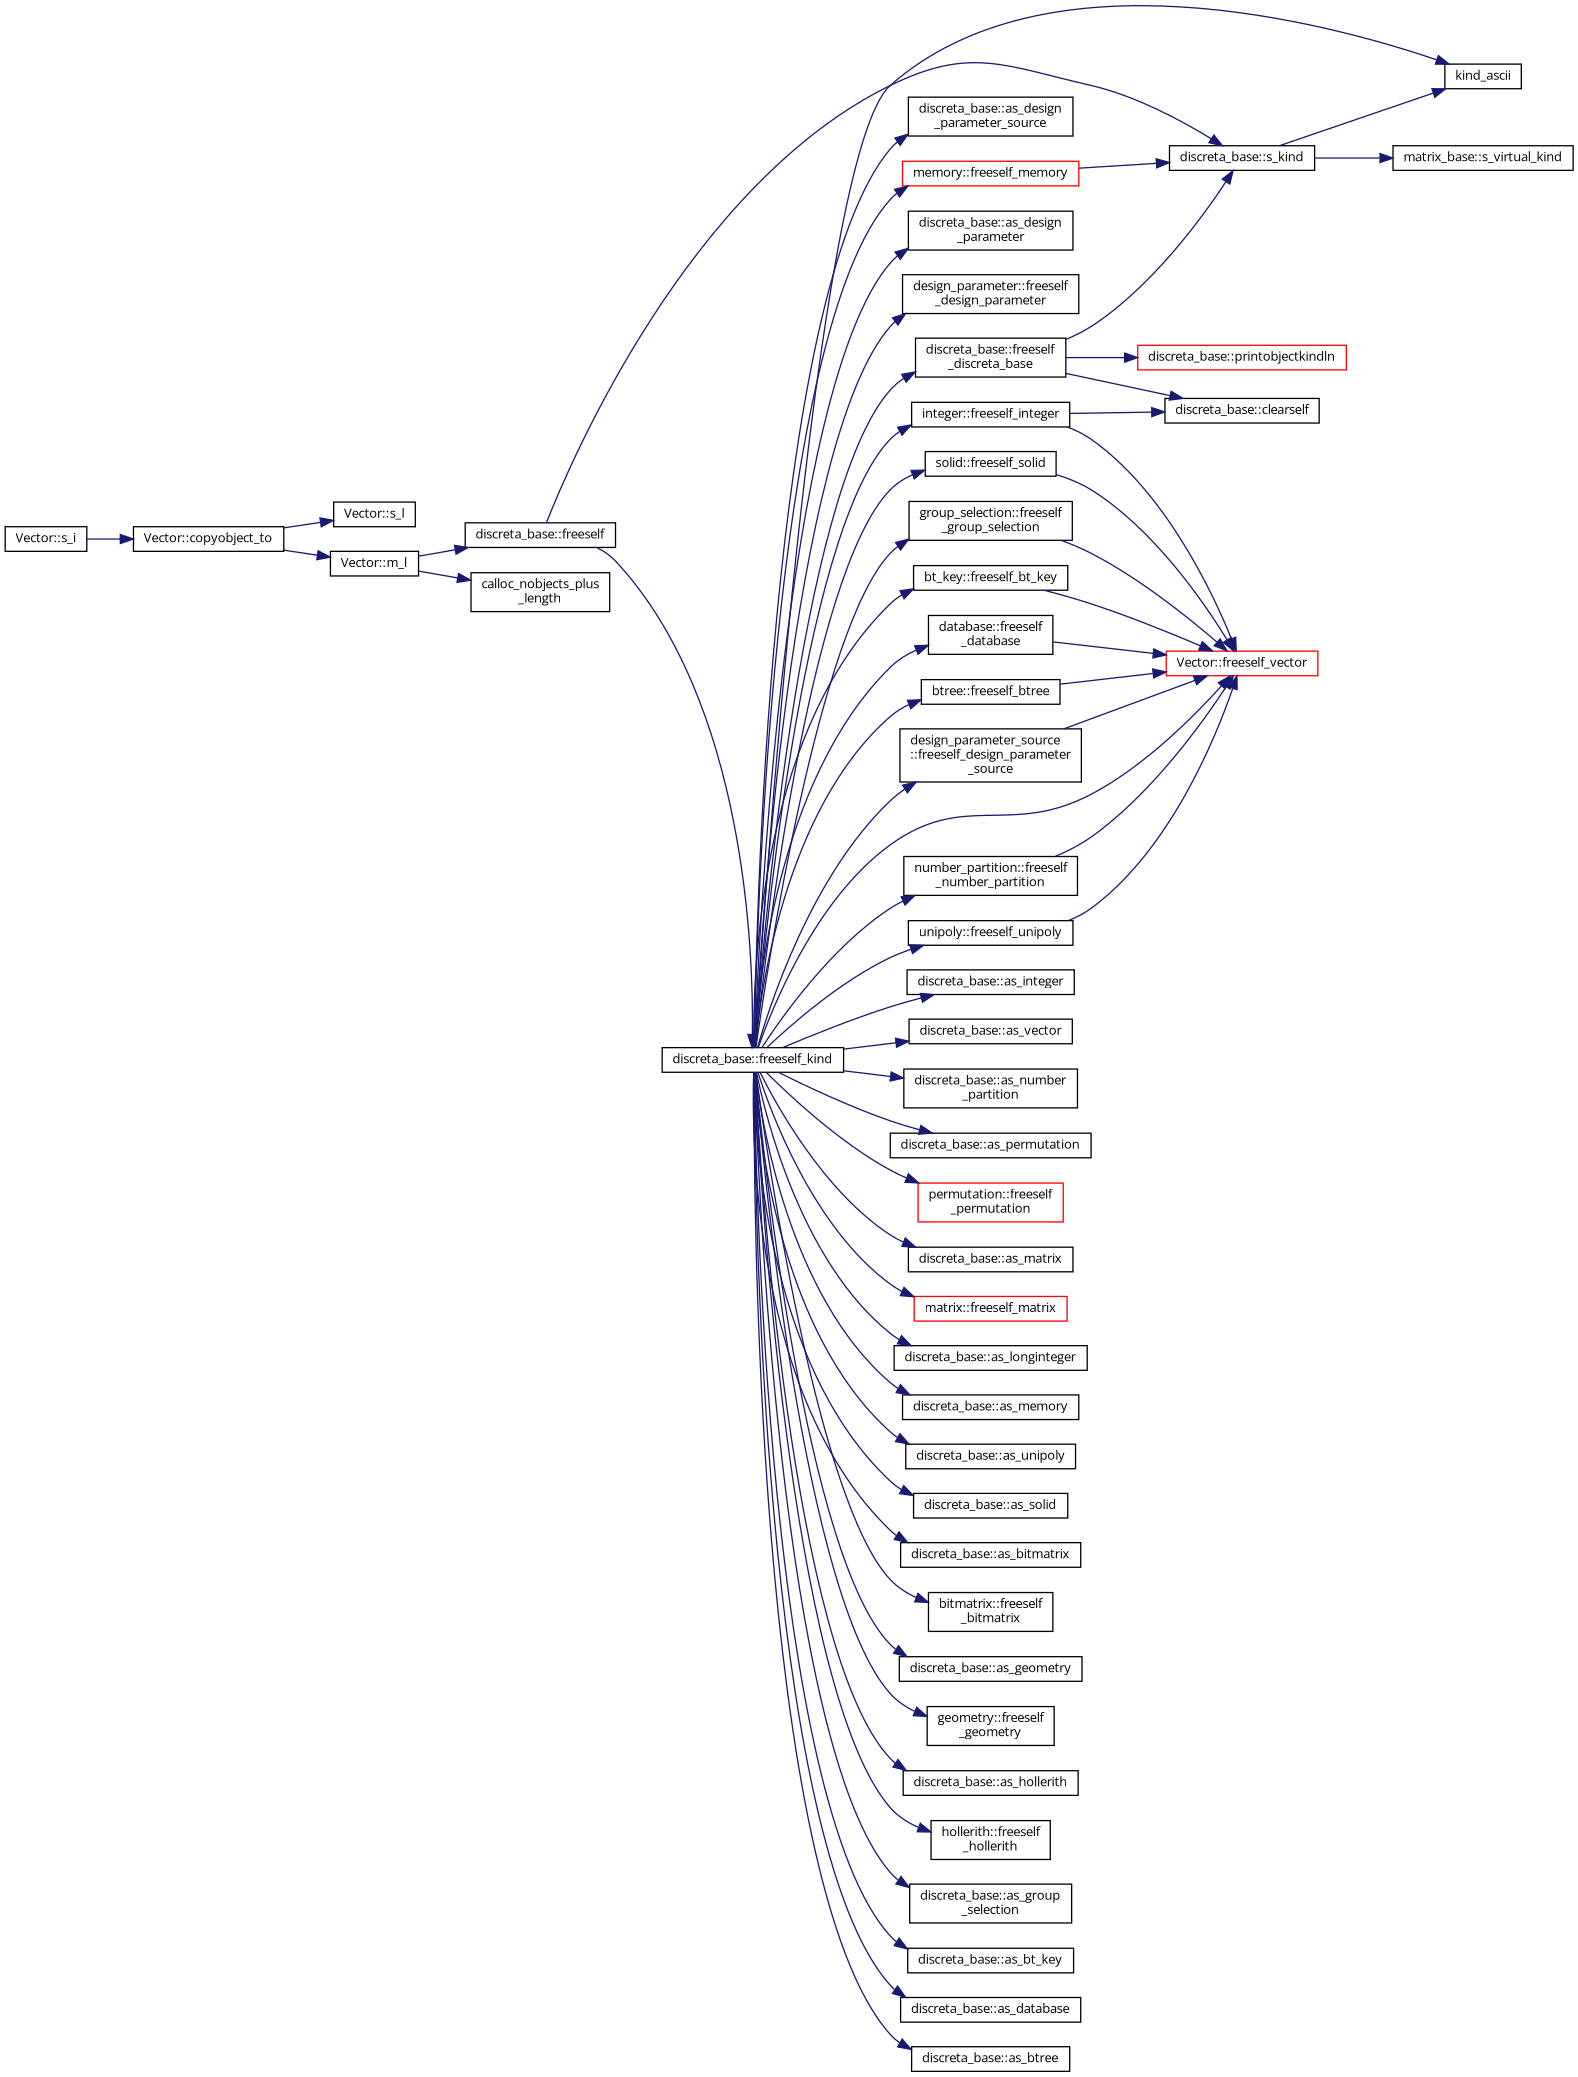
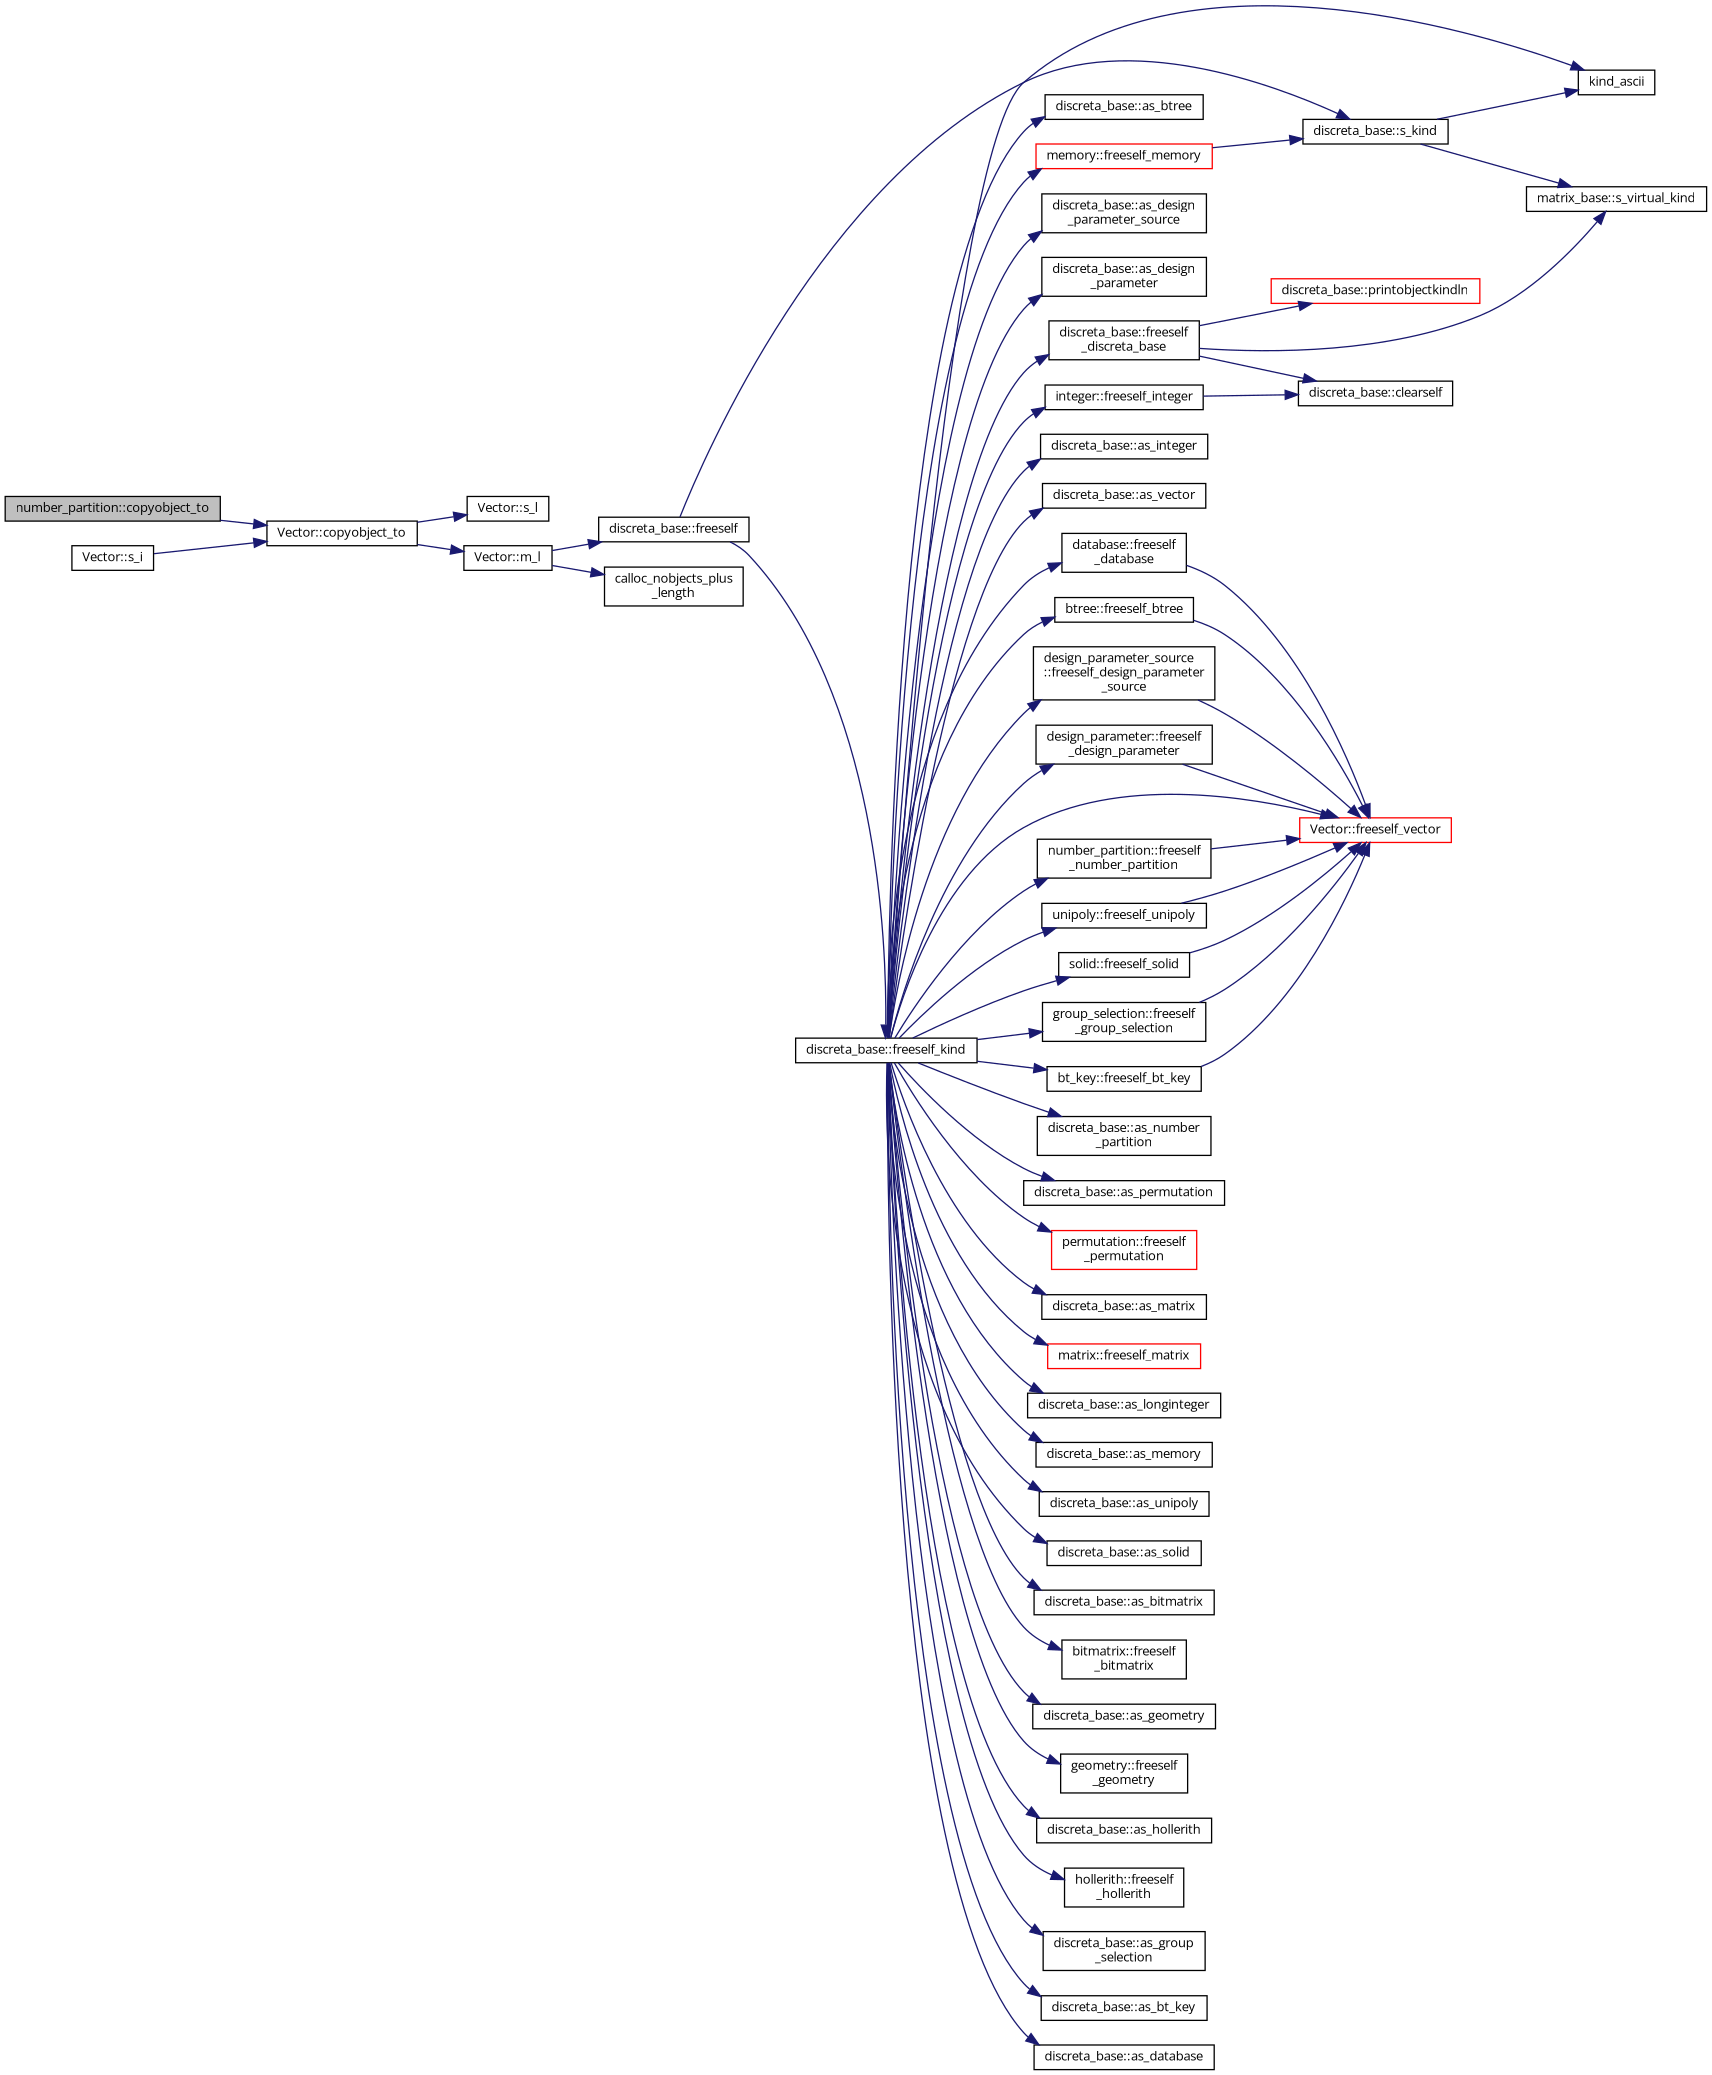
(1156, 271) -> (1416, 335)
none -> (113, 509)
(1167, 519) -> (1254, 789)
